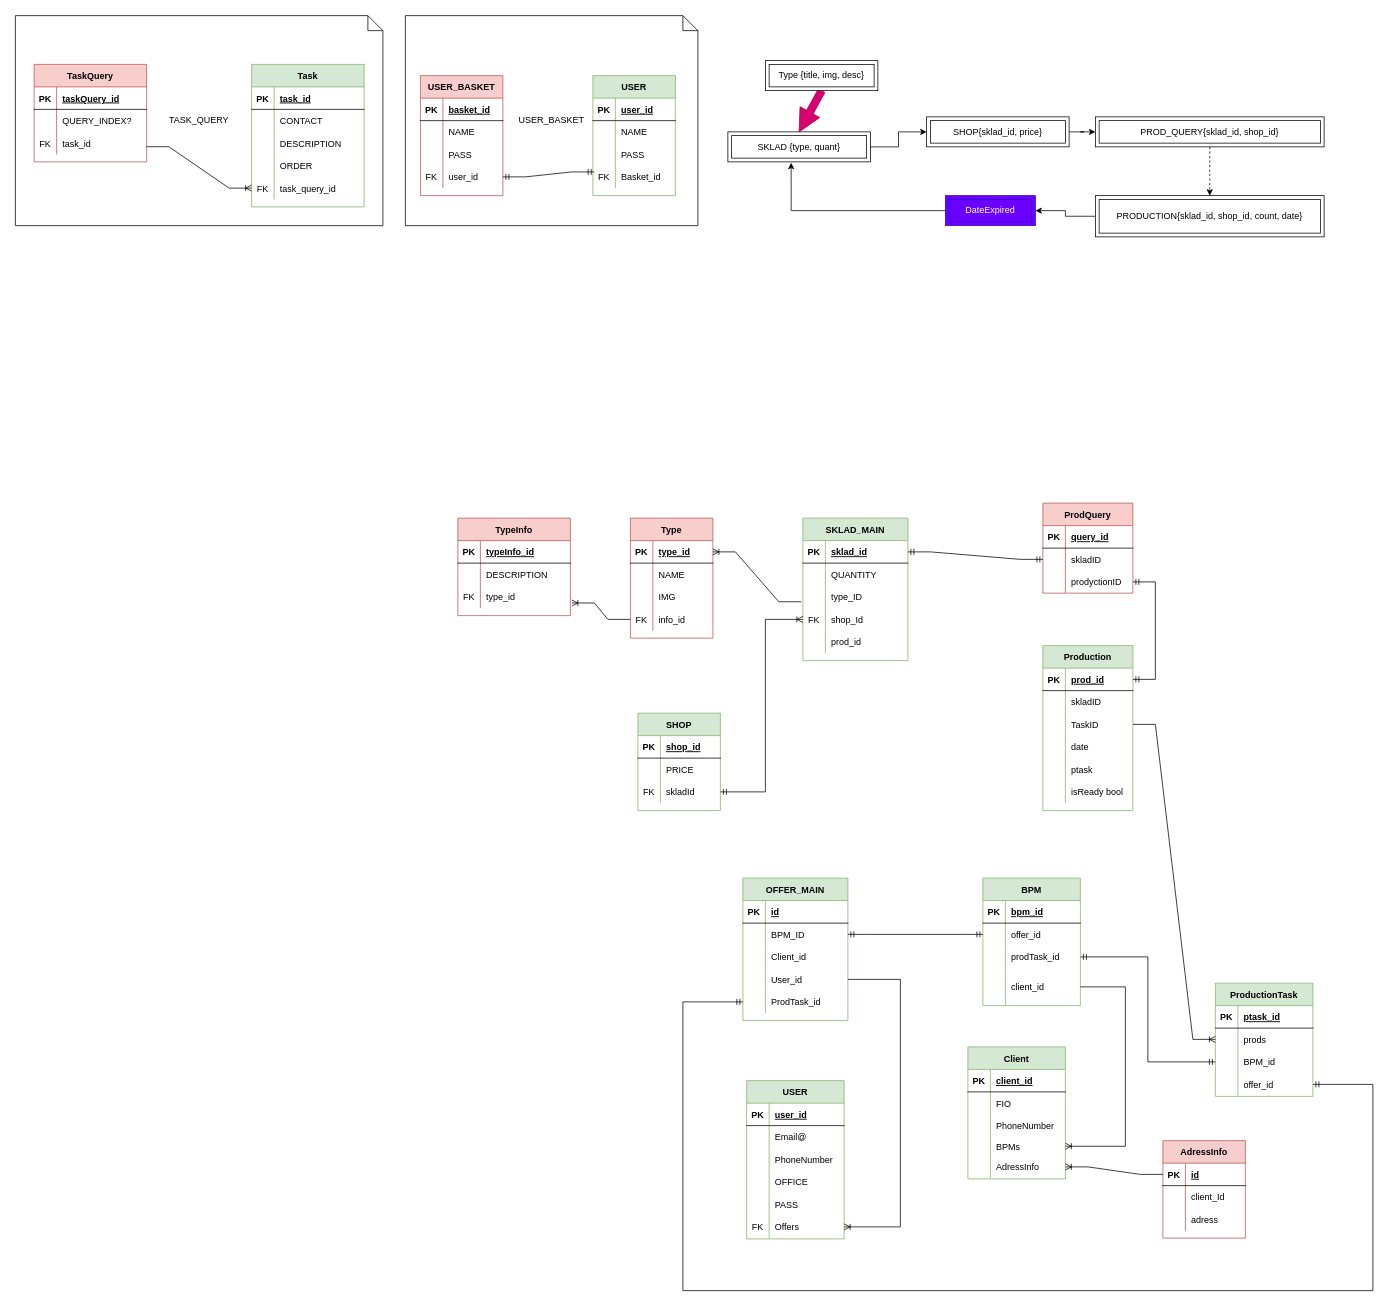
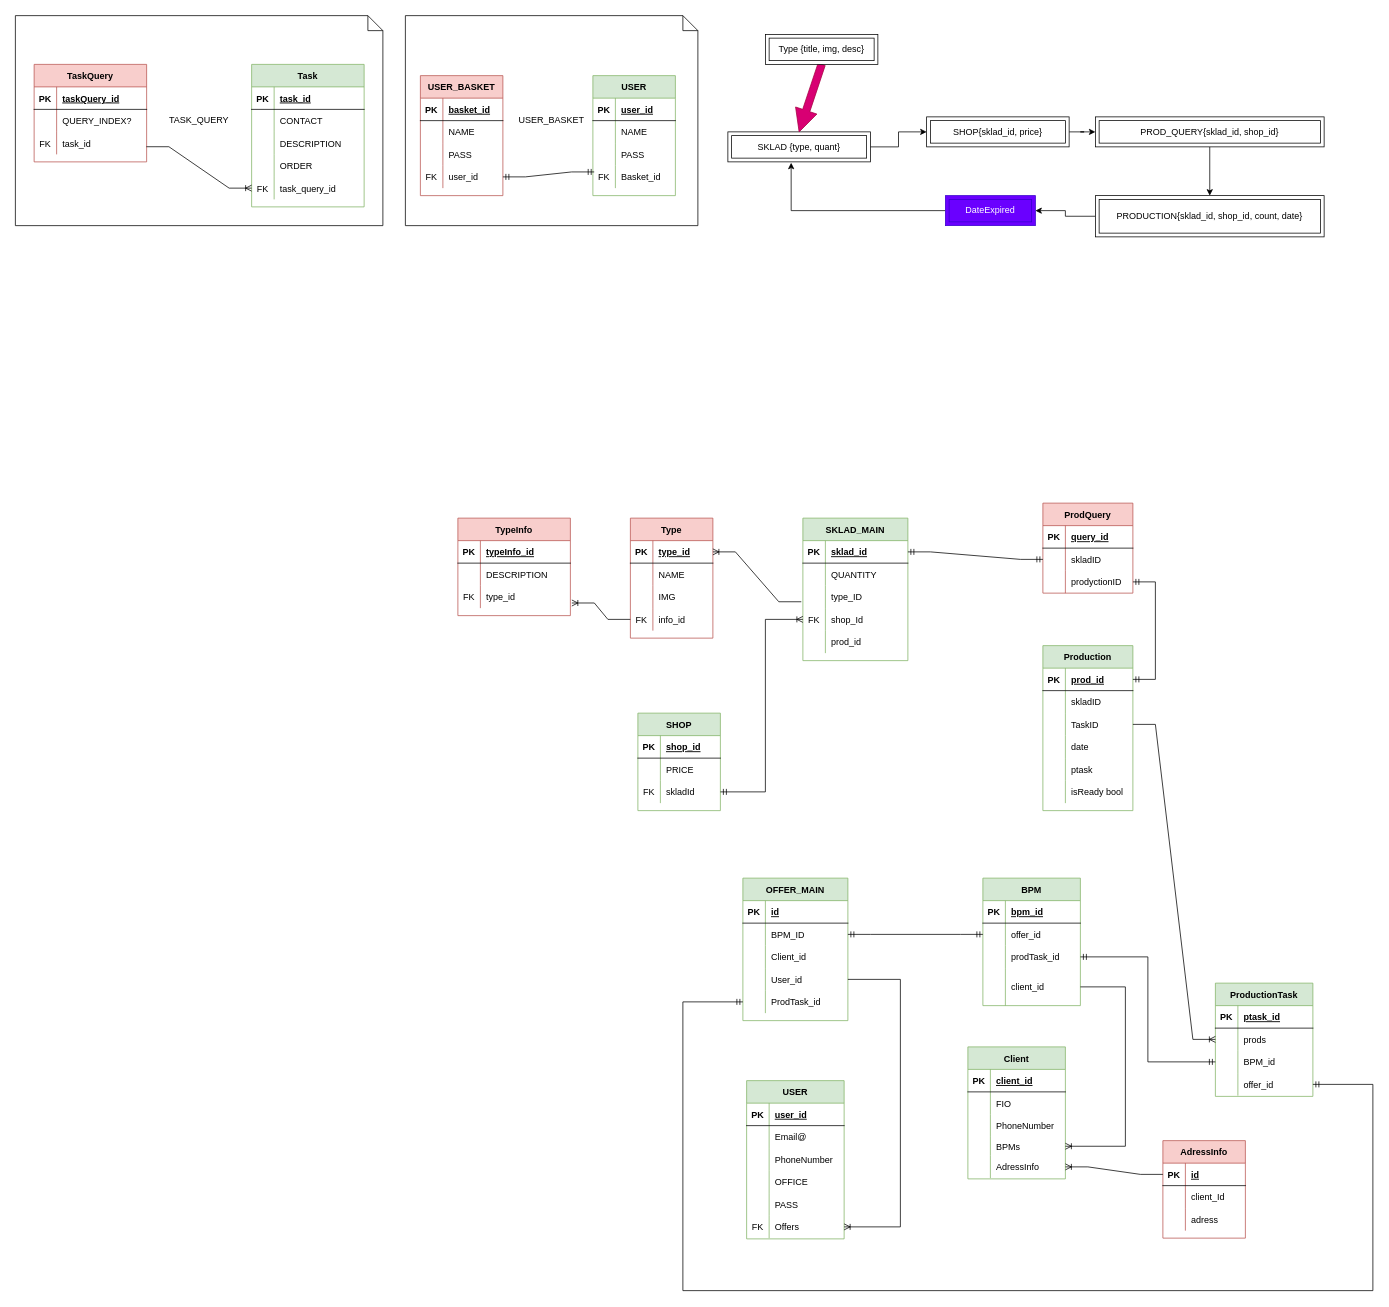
(822, 75) -> (822, 49)
(1210, 167) -> (1210, 167)
